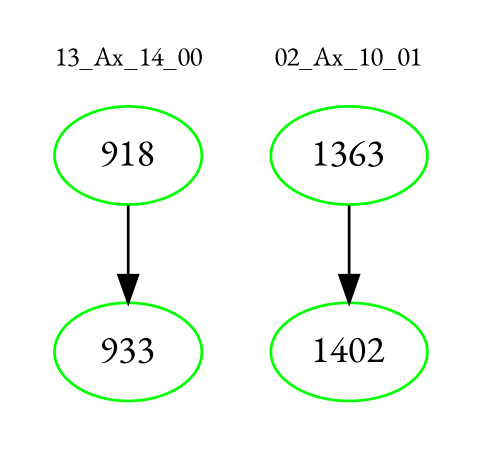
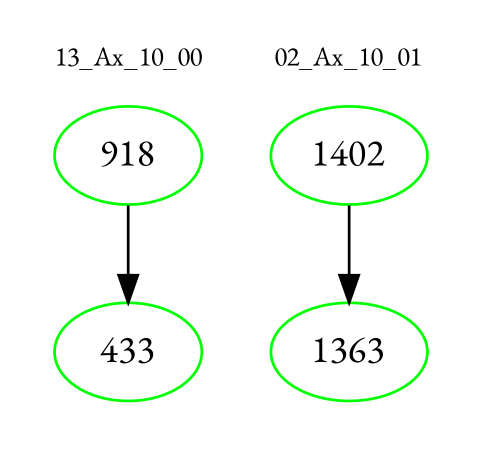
(130, 59) -> (130, 59)
(349, 240) -> (349, 240)
(128, 352) -> (128, 352)
